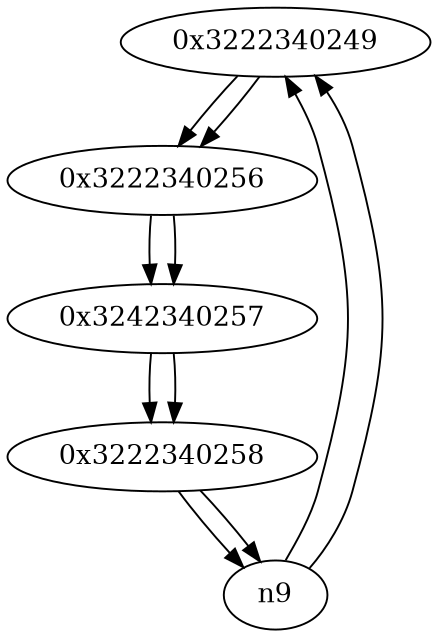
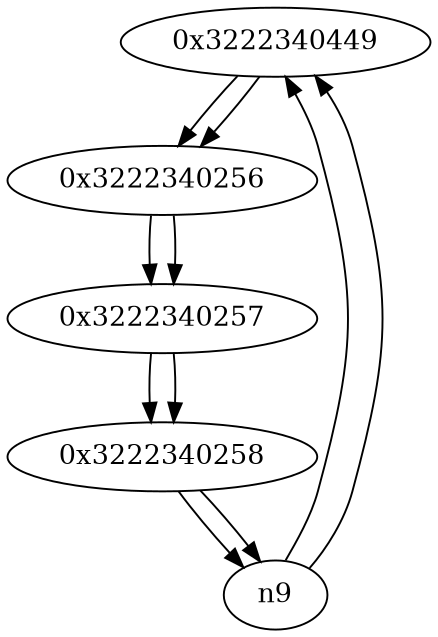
(276, 42) -> (276, 42)
(162, 319) -> (162, 319)
